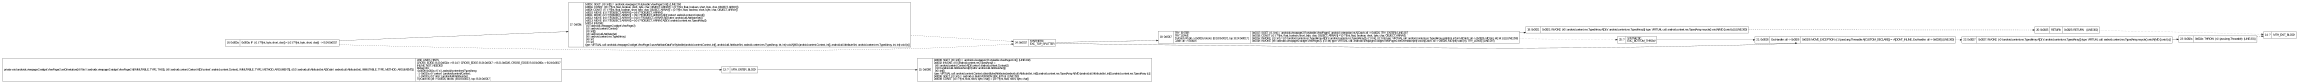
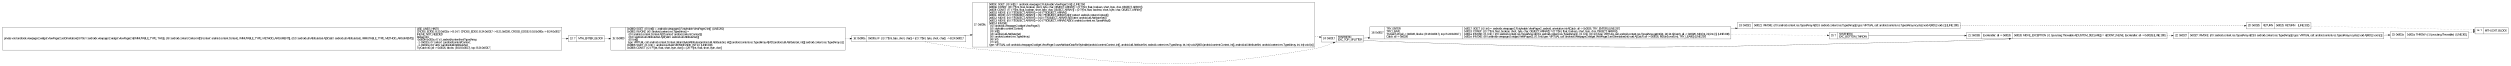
(601, 29) -> (1006, 29)
none -> (848, 39)
